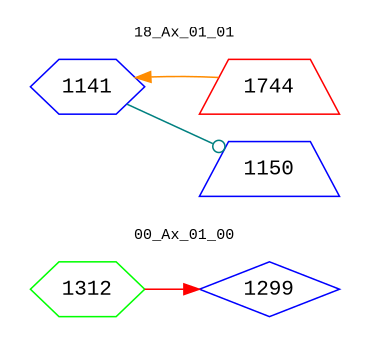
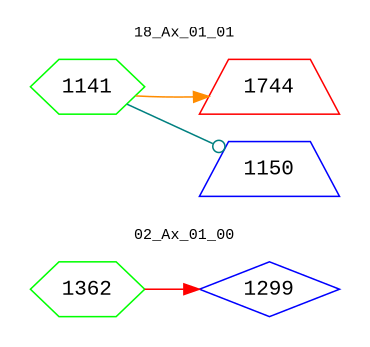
(185, 77) -> (164, 97)
(88, 87) -> (88, 87)
(185, 235) -> (185, 235)
(88, 289) -> (88, 289)
